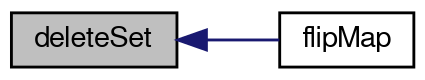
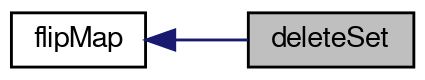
(243, 40) -> (212, 40)
